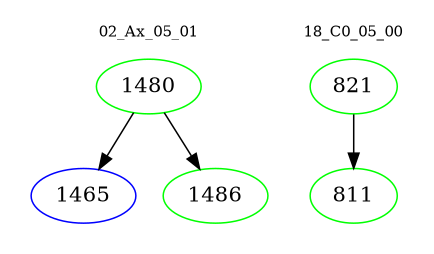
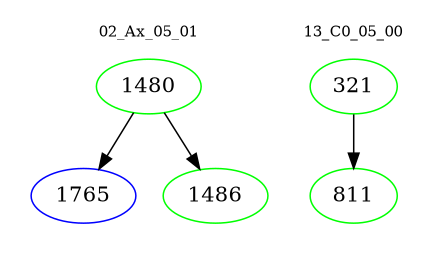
(354, 33) -> (354, 33)
(354, 87) -> (354, 87)
(83, 196) -> (83, 196)
